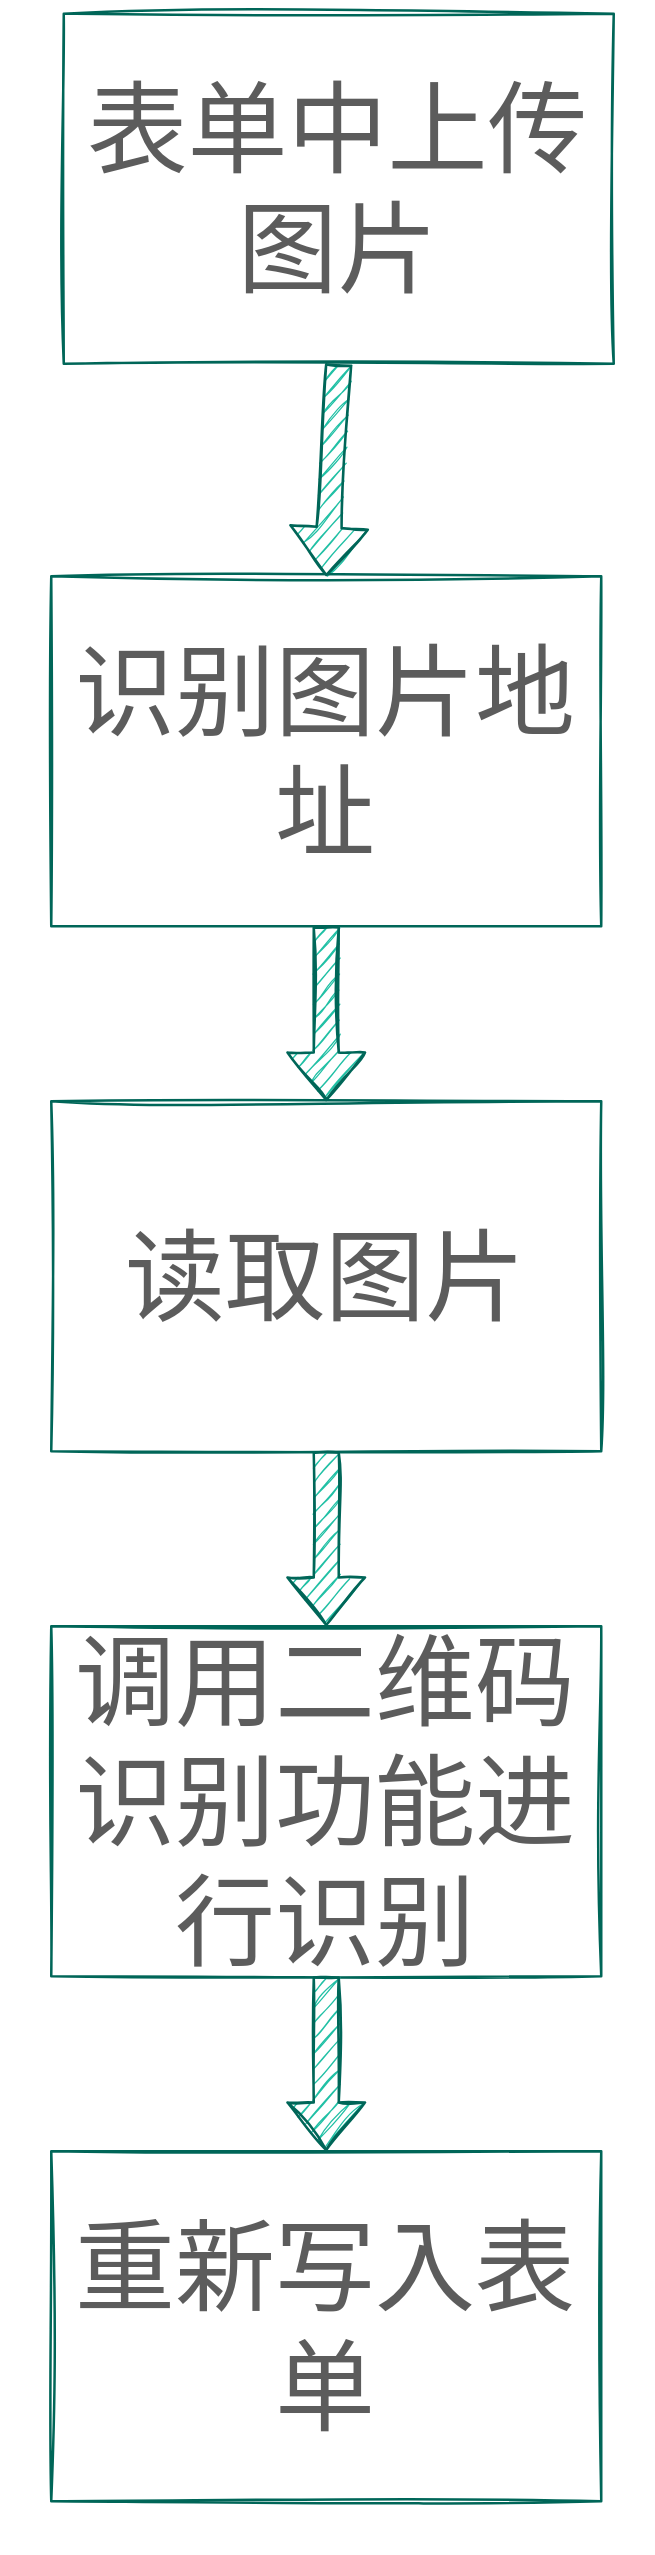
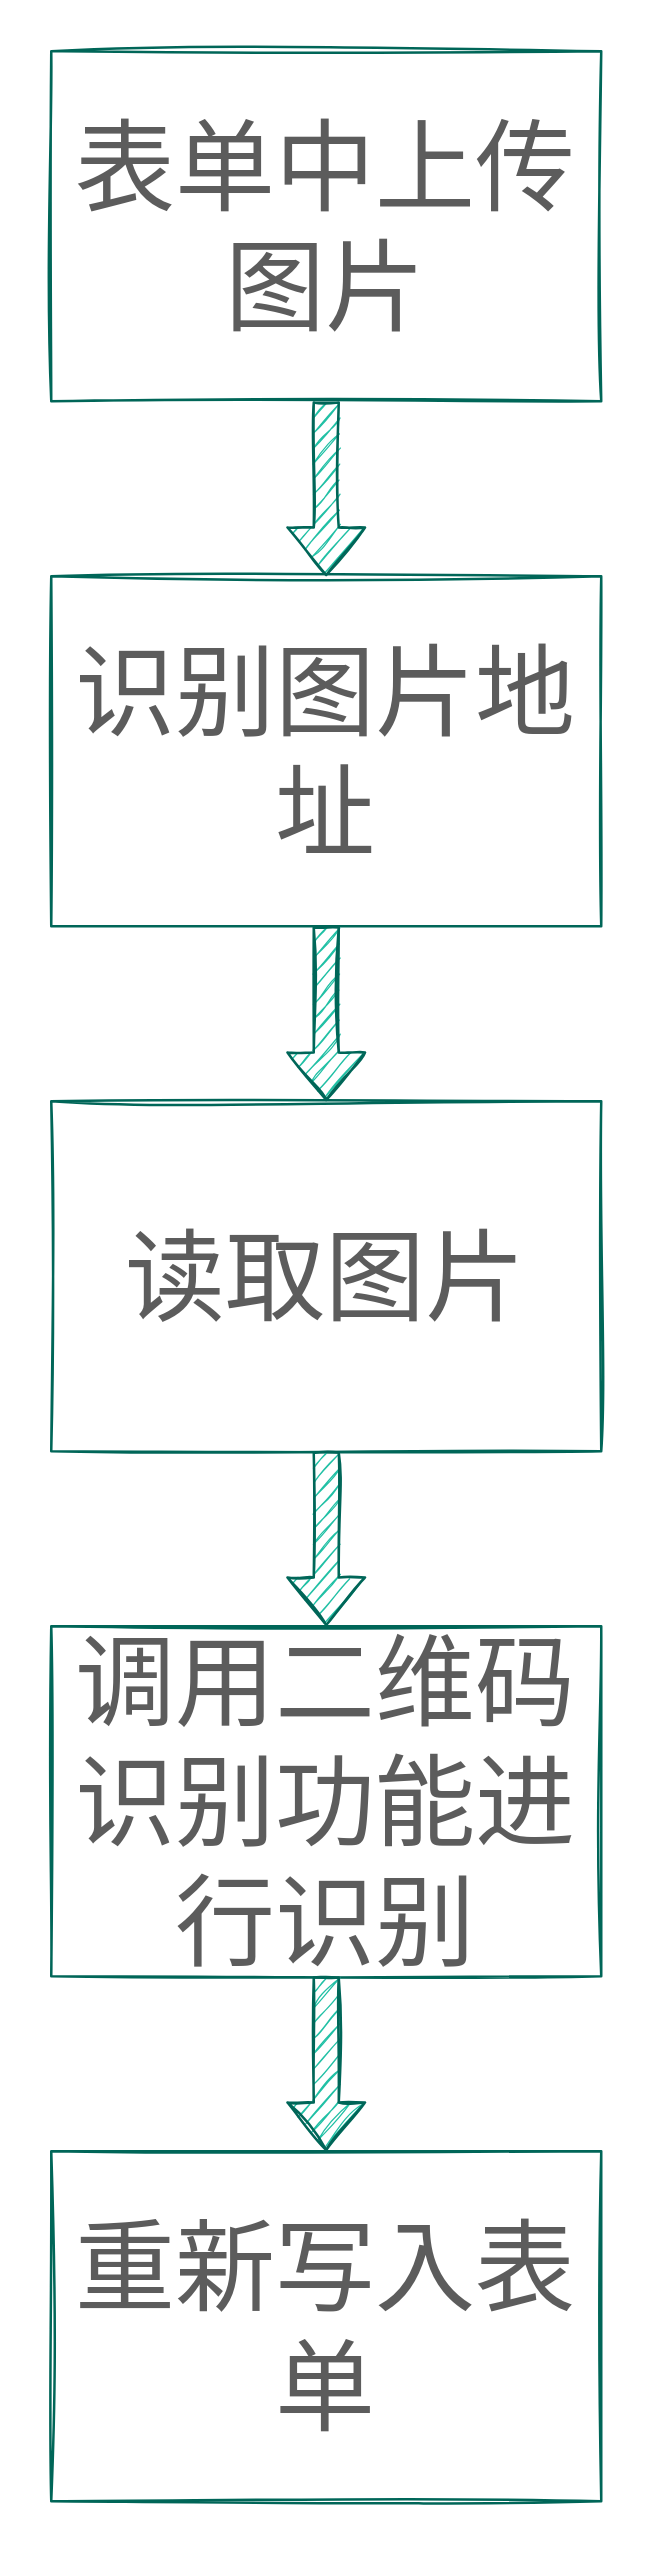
(339, 189) -> (326, 226)
